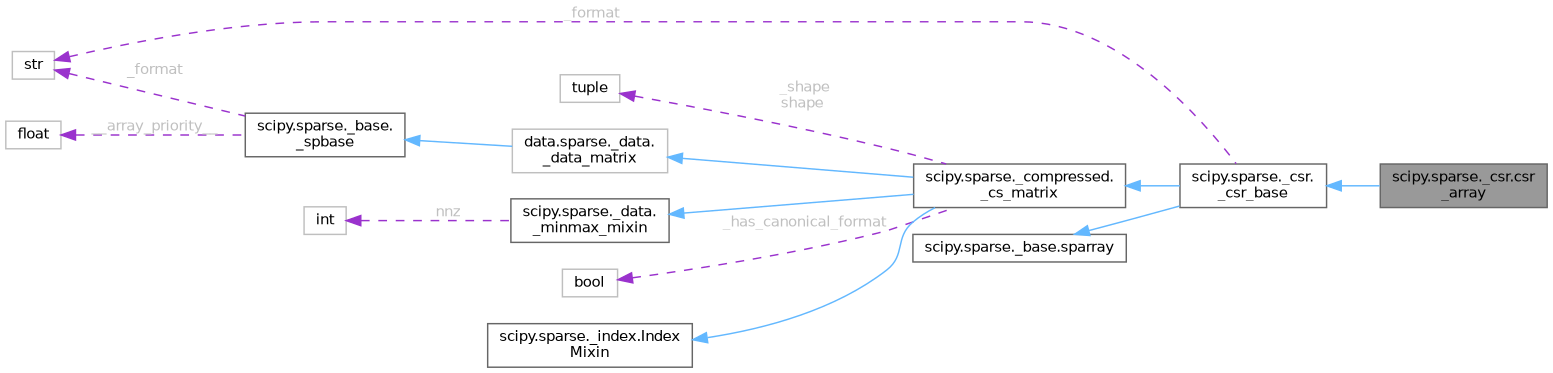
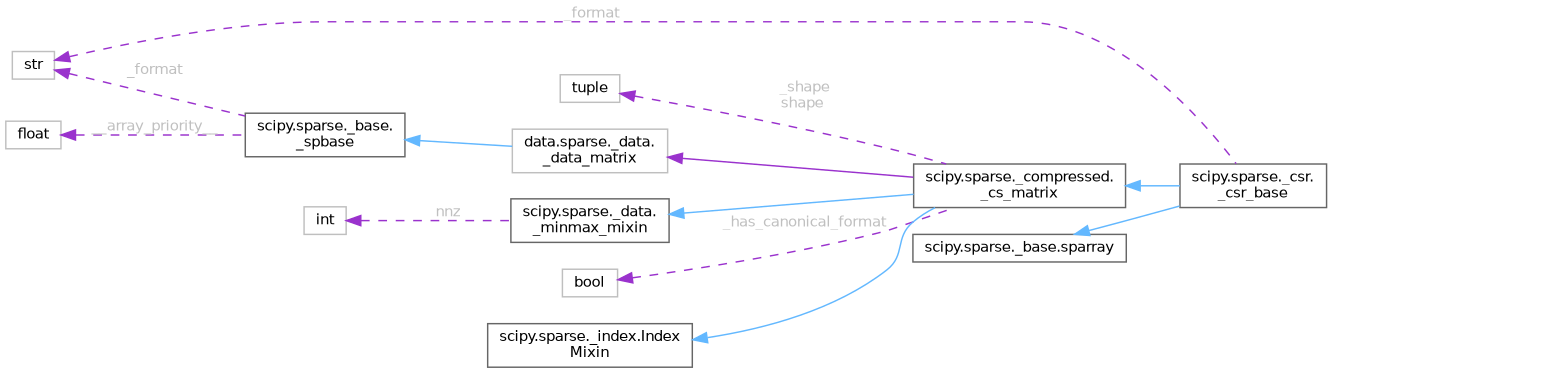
(798, 168) -> (798, 168)
(1464, 186) -> none
